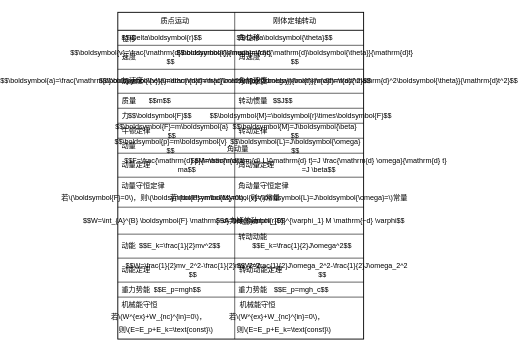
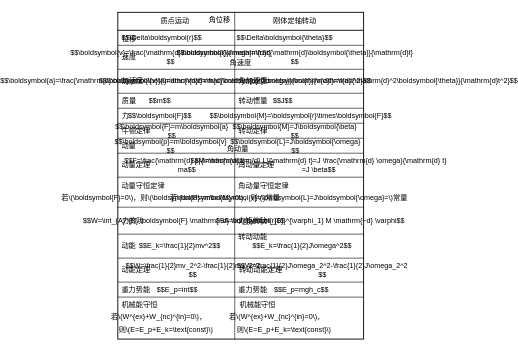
(253, 38) -> (223, 20)
(253, 57) -> (244, 63)
none -> (133, 221)
(244, 221) -> (253, 221)
(178, 290) -> (178, 290)
